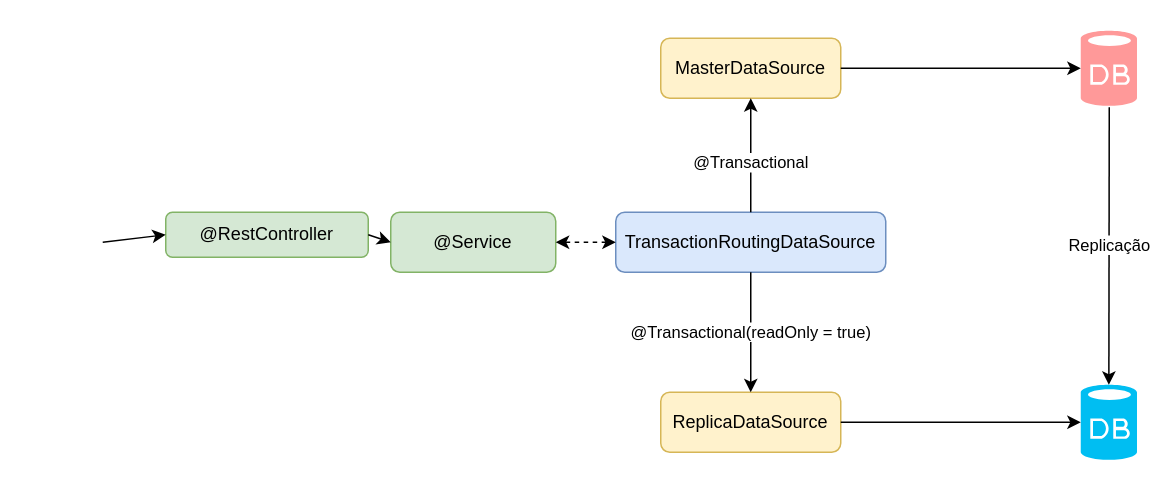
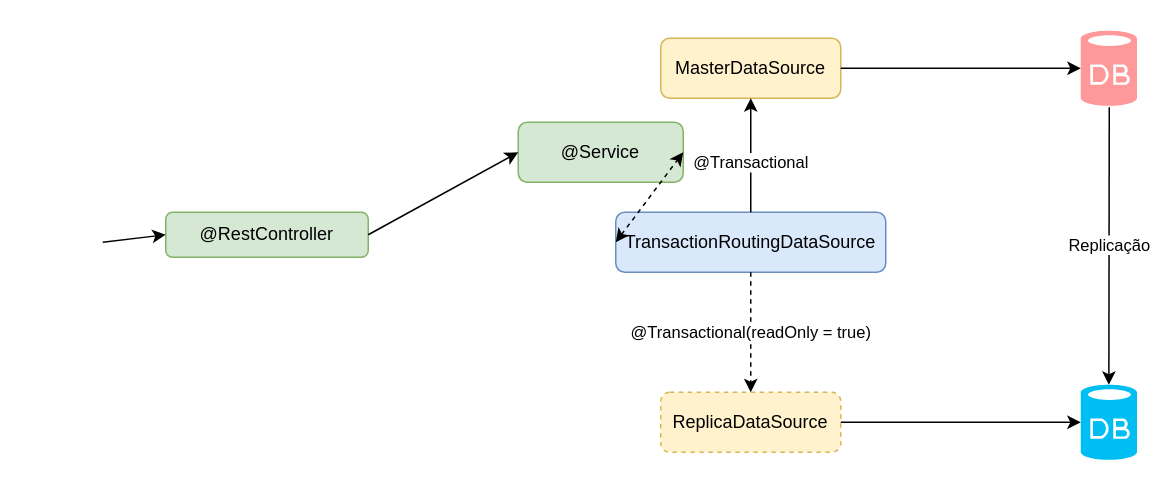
(473, 242) -> (601, 152)
(751, 296) -> (751, 296)
(751, 422) -> (751, 422)
